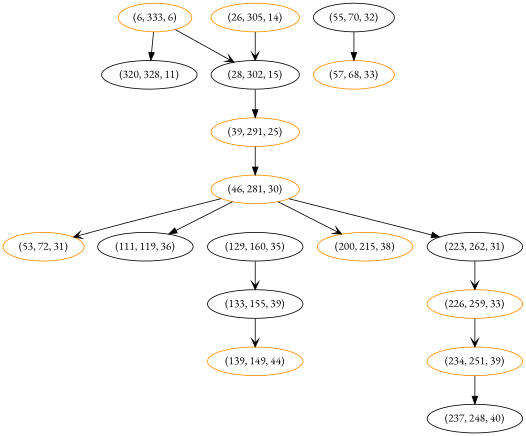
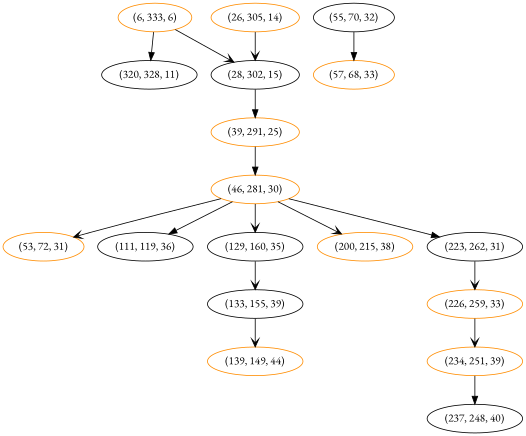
none -> (255, 214)
